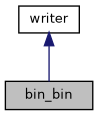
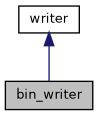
(49, 95) -> (49, 95)
